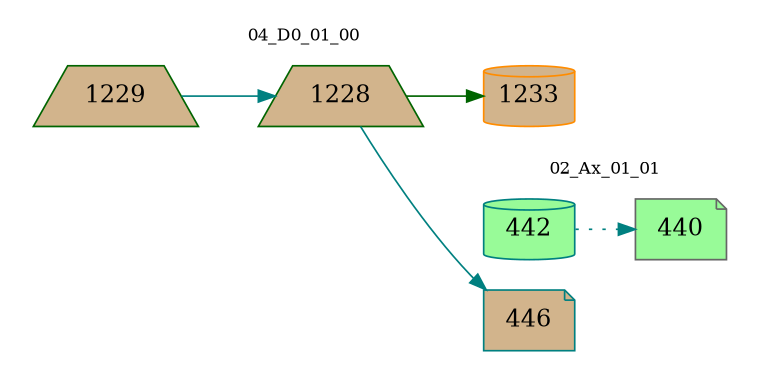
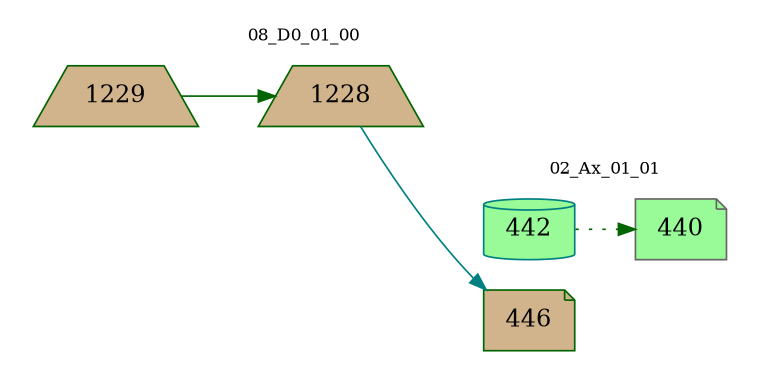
(304, 36) -> (304, 36)
(220, 96) -> (220, 96)
(529, 96) -> none
(597, 229) -> (597, 229)
(529, 320) -> (529, 320)
